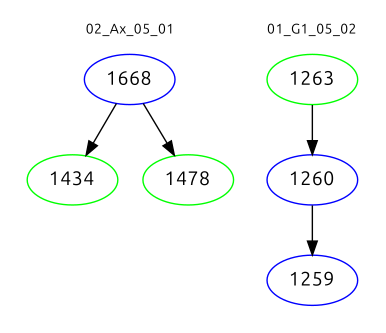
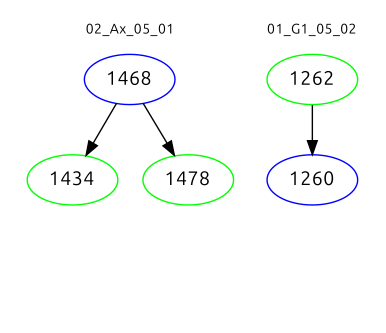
(130, 79) -> (130, 79)
(312, 79) -> (312, 79)
(312, 280) -> none
